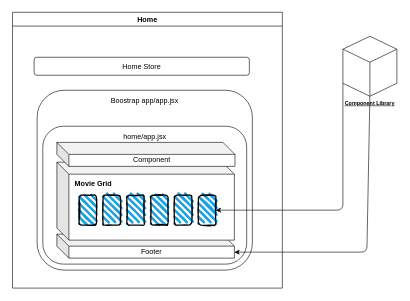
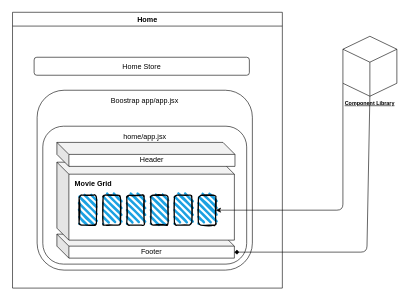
(152, 161) -> (152, 161)
(239, 252) -> (240, 252)
